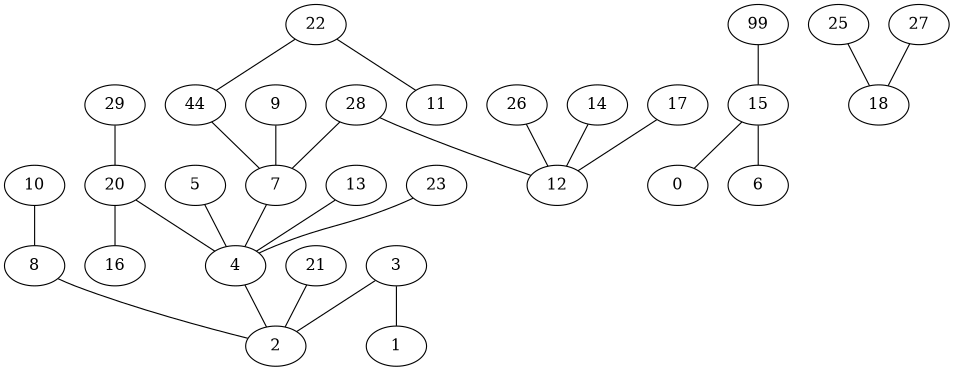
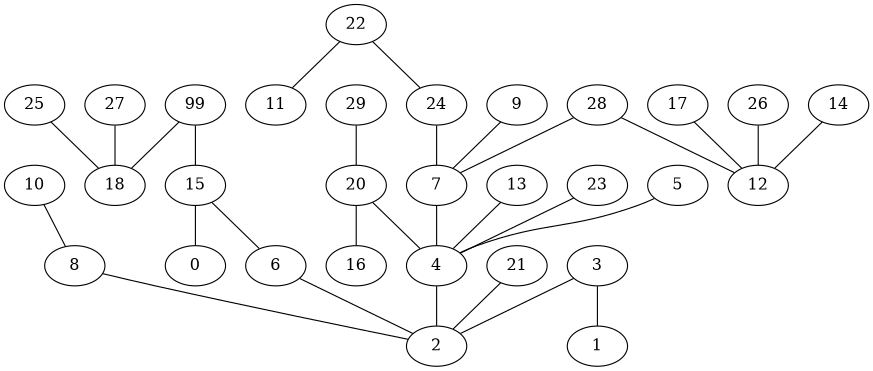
(195, 105) -> (437, 105)
none -> (155, 145)
none -> (356, 306)
